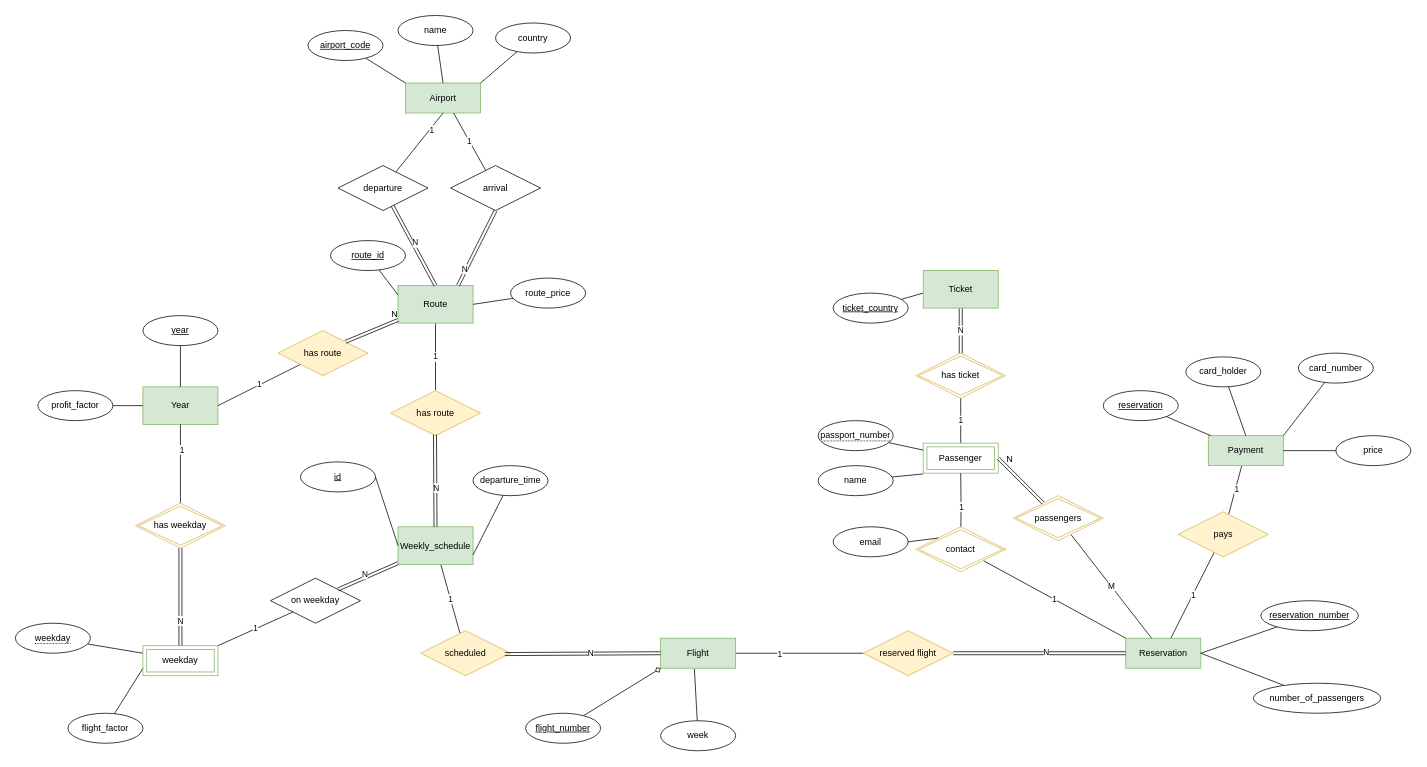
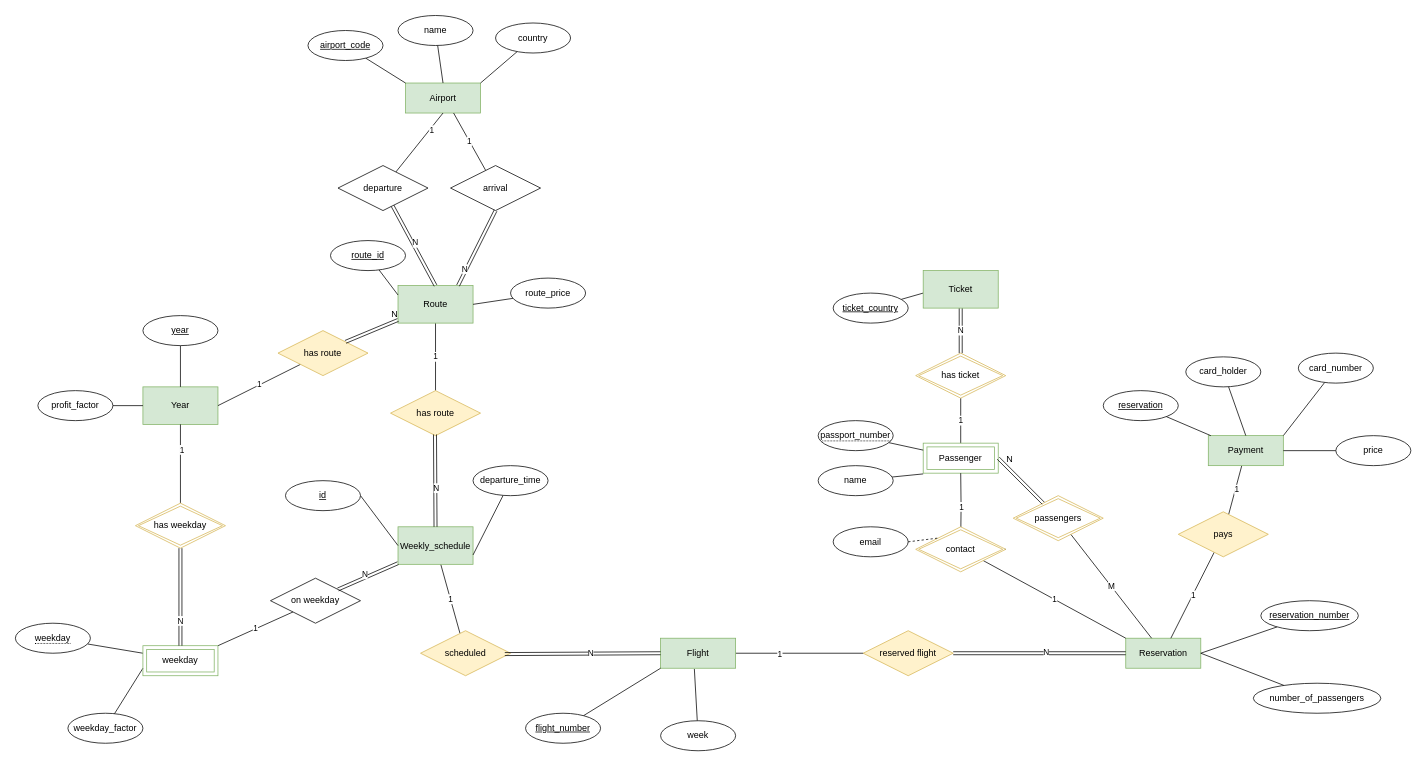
(338, 477) -> (323, 495)
(922, 540) -> (922, 540)
(654, 672) -> (657, 670)
(105, 728) -> (105, 728)
